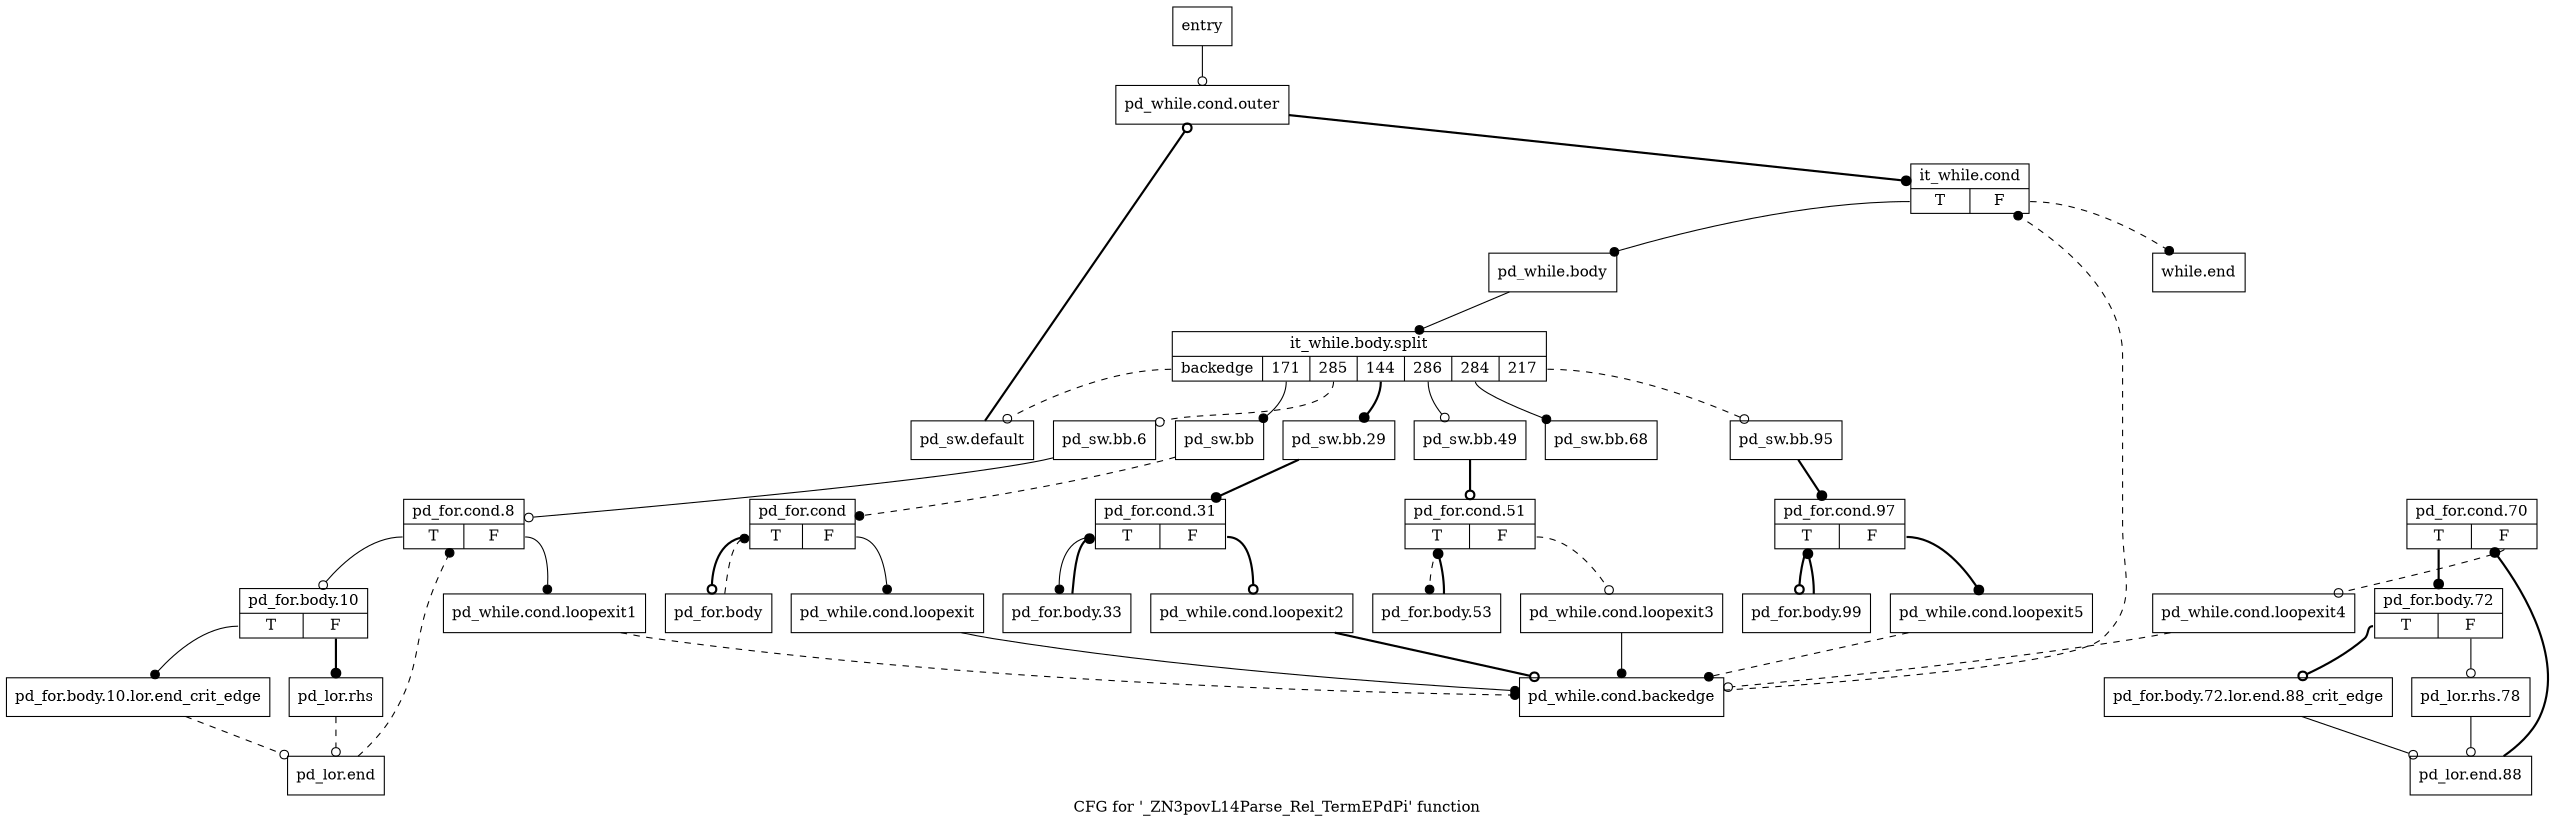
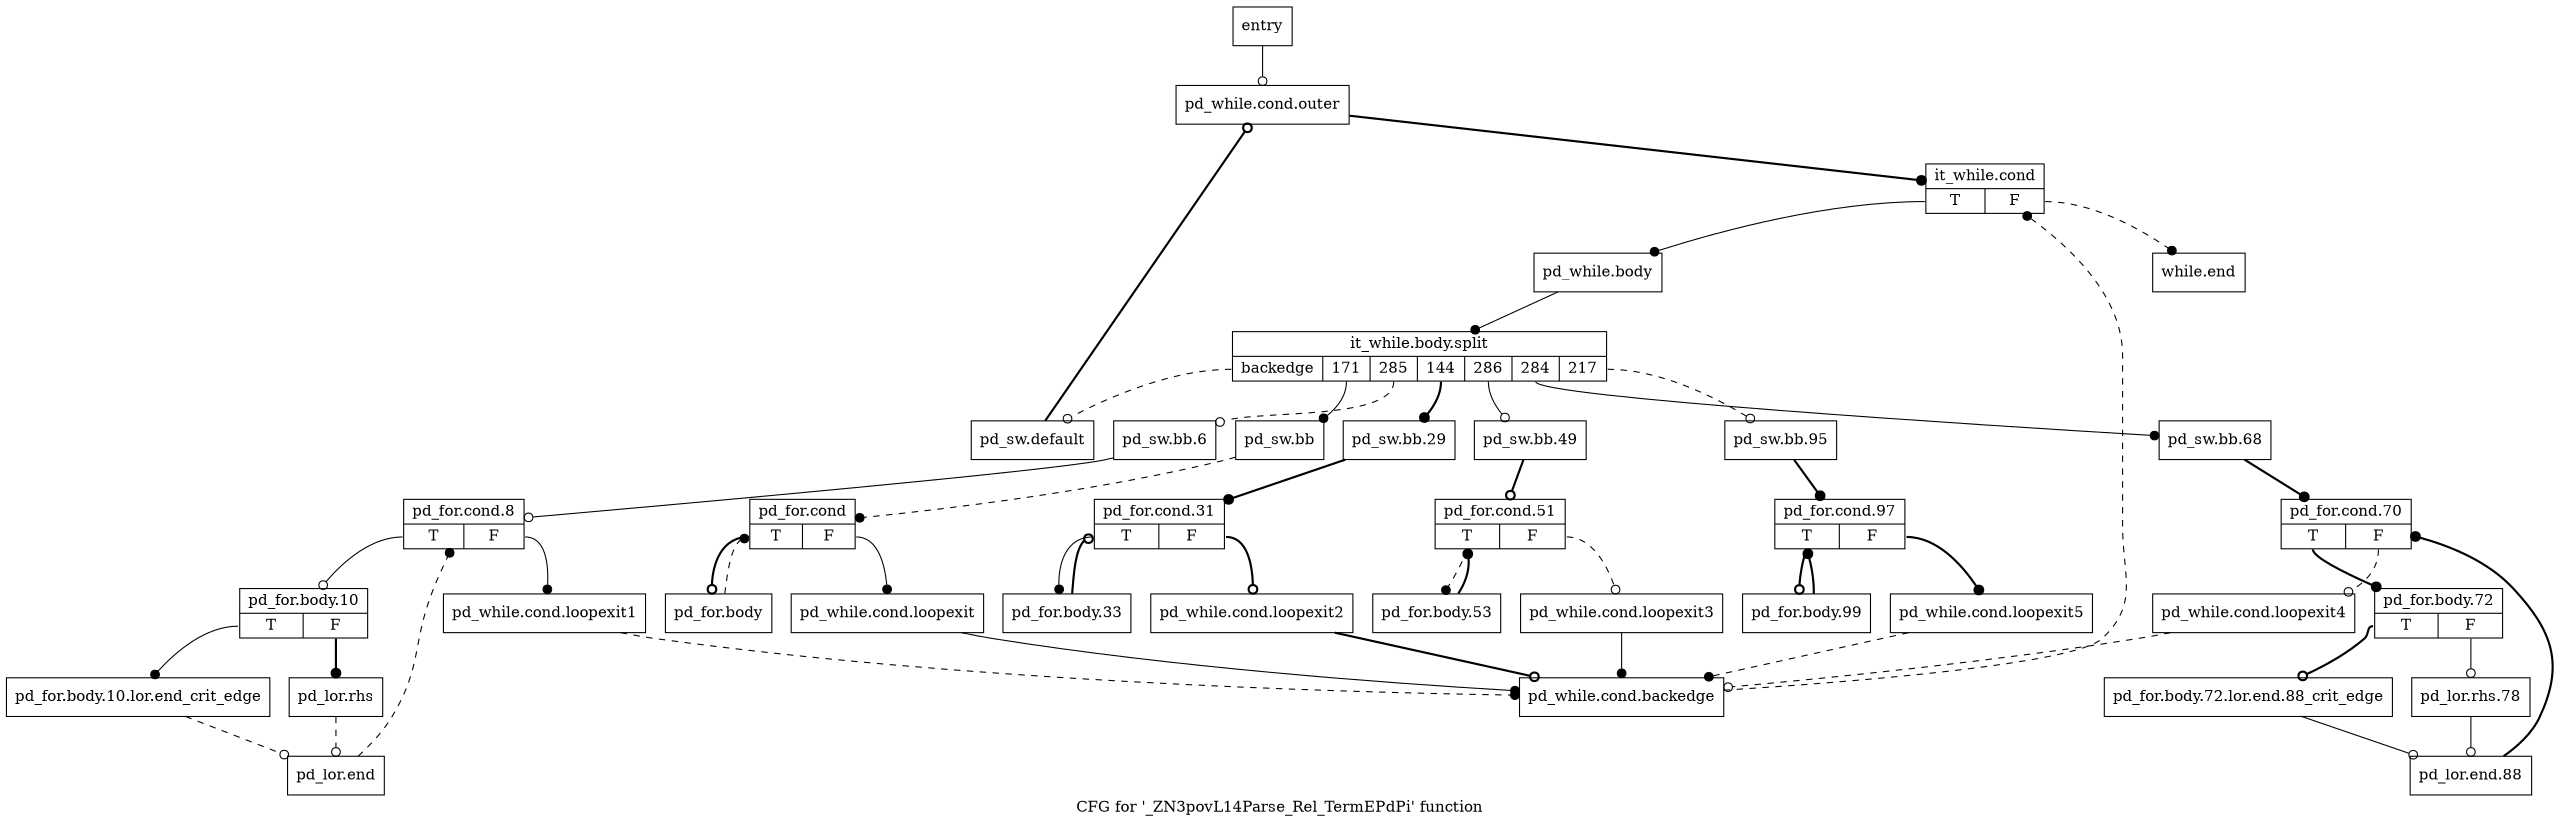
none -> (2272, 477)
(1076, 566) -> (1075, 566)
